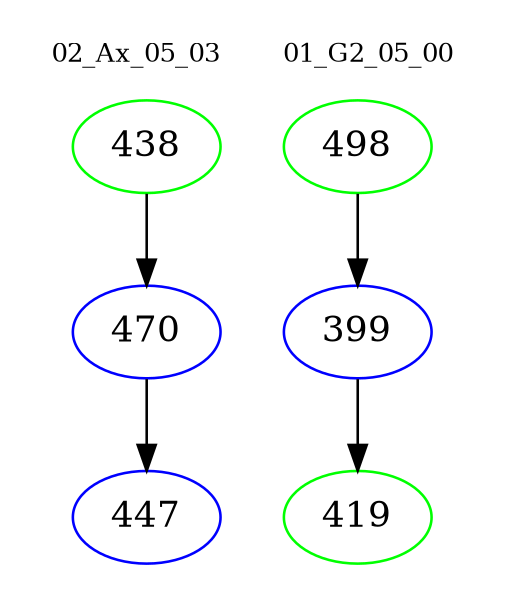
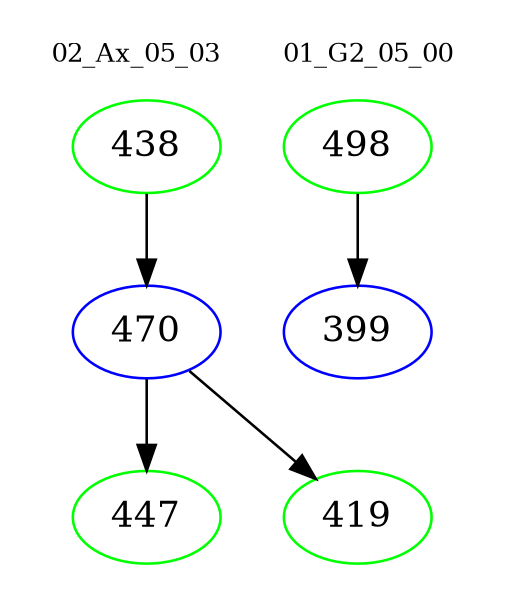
(358, 412) -> (224, 401)
(147, 517) -> (147, 517)
